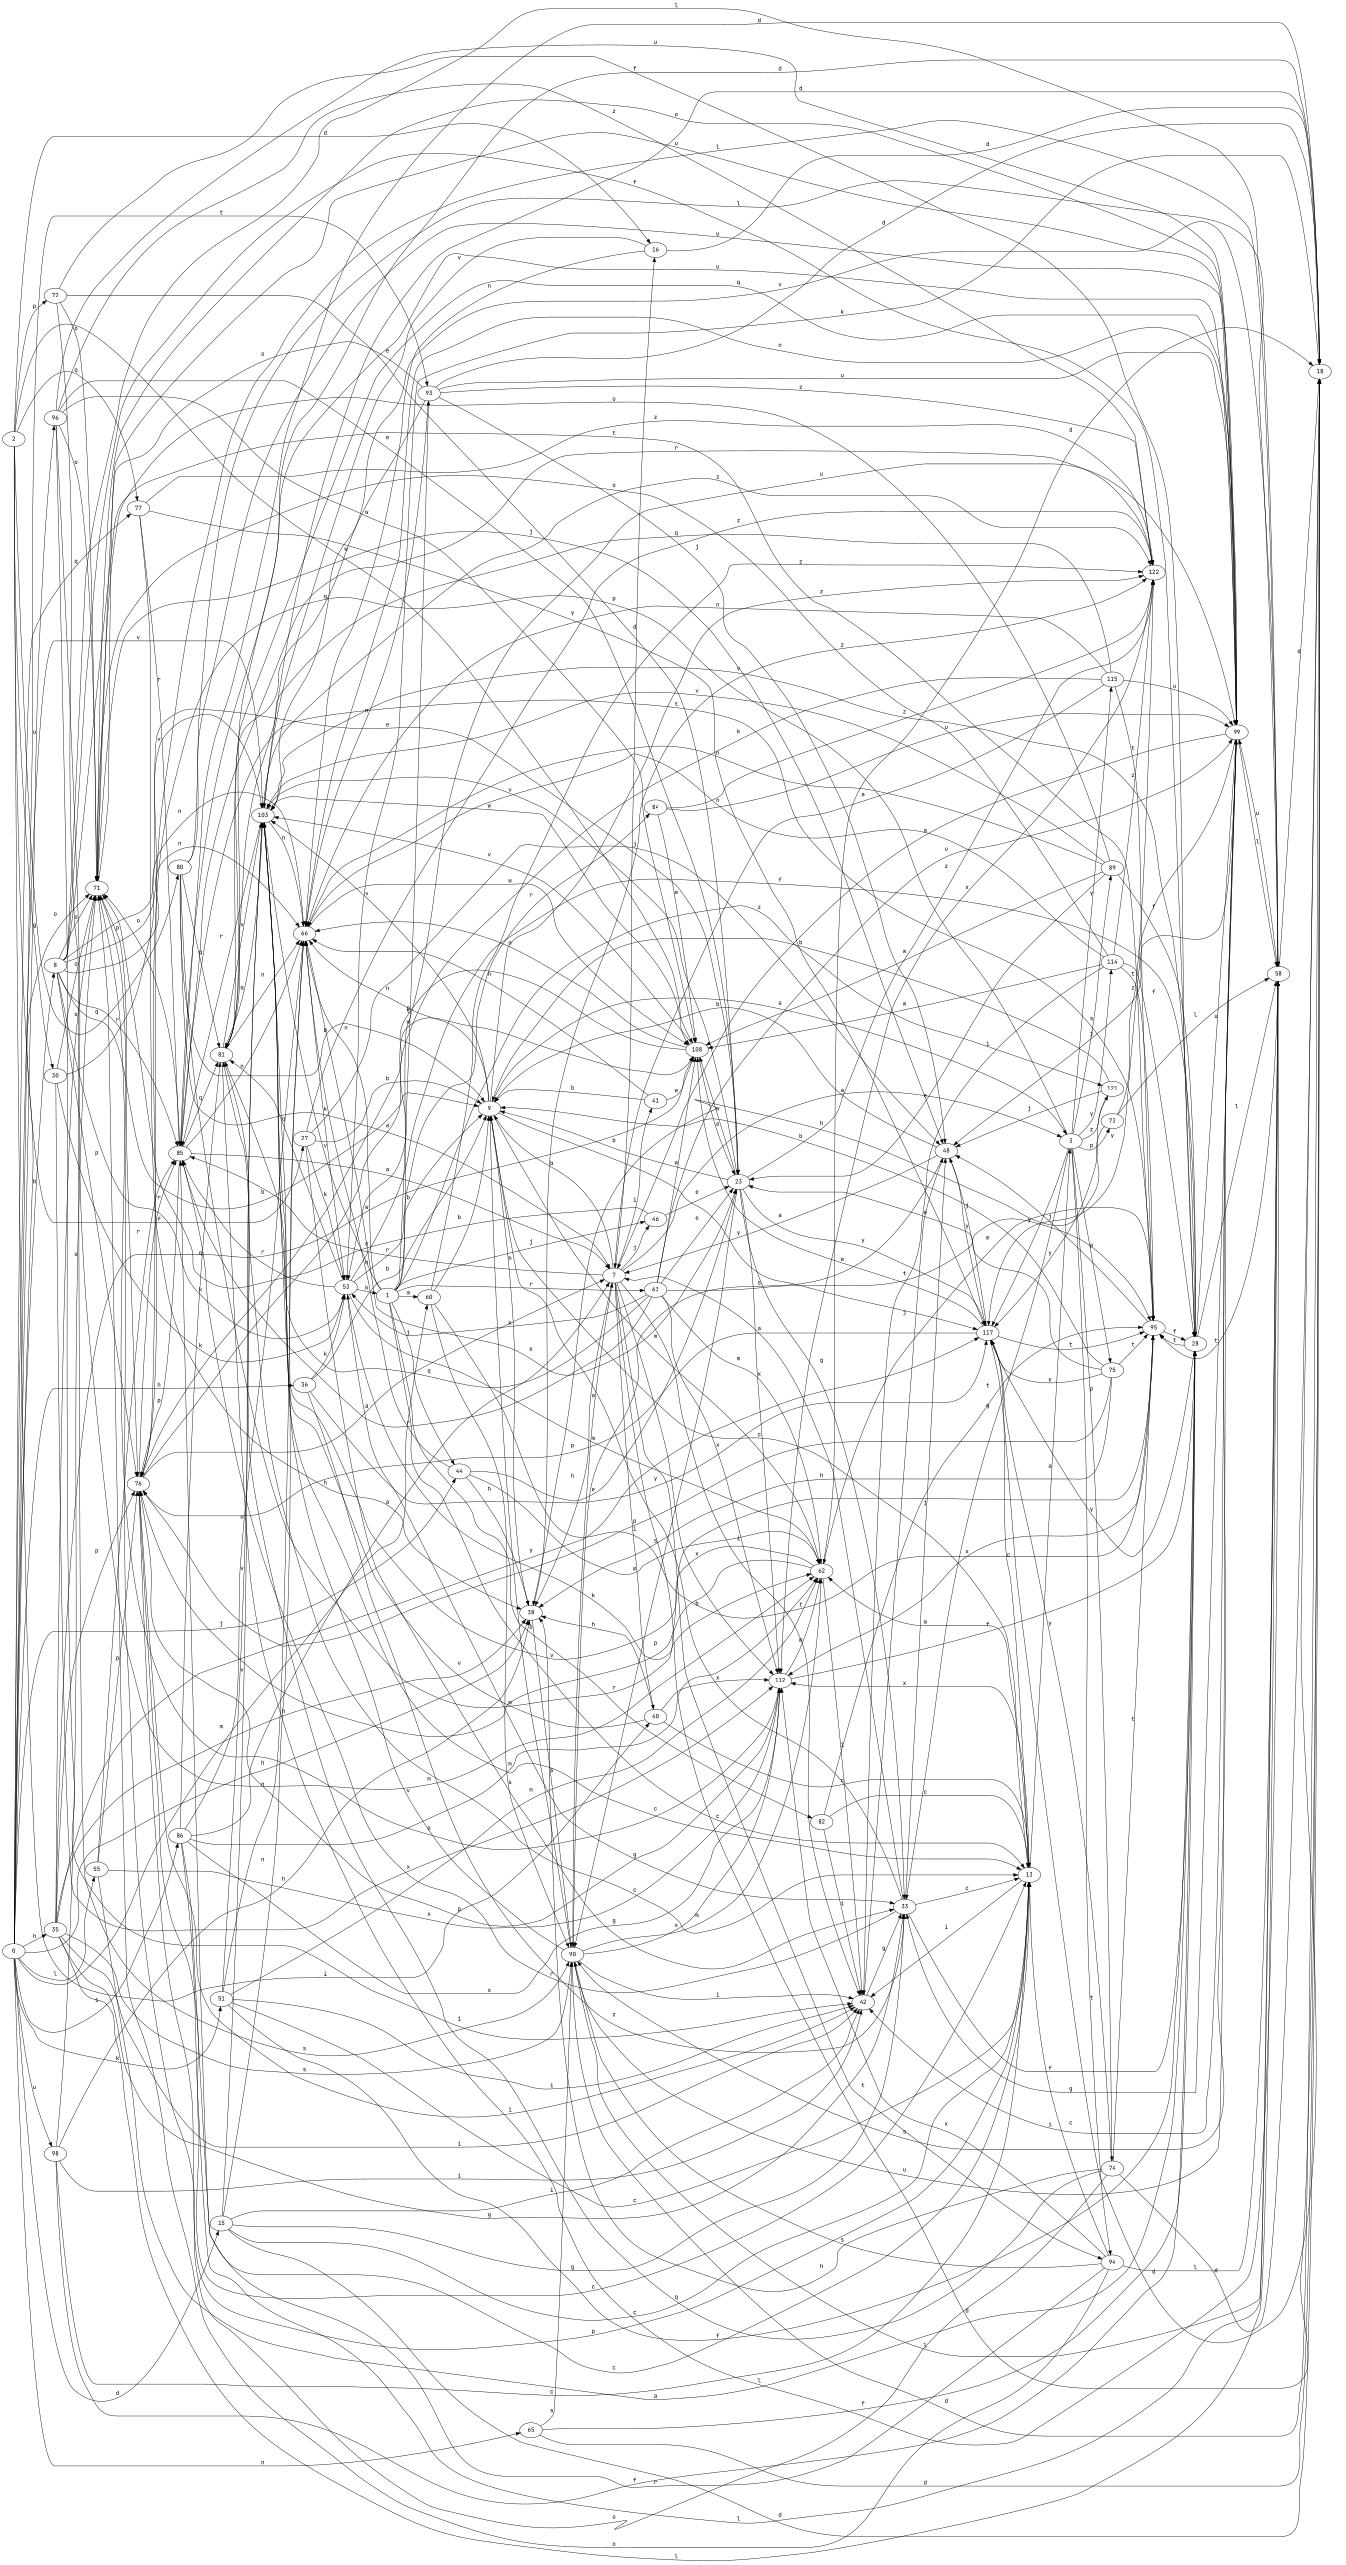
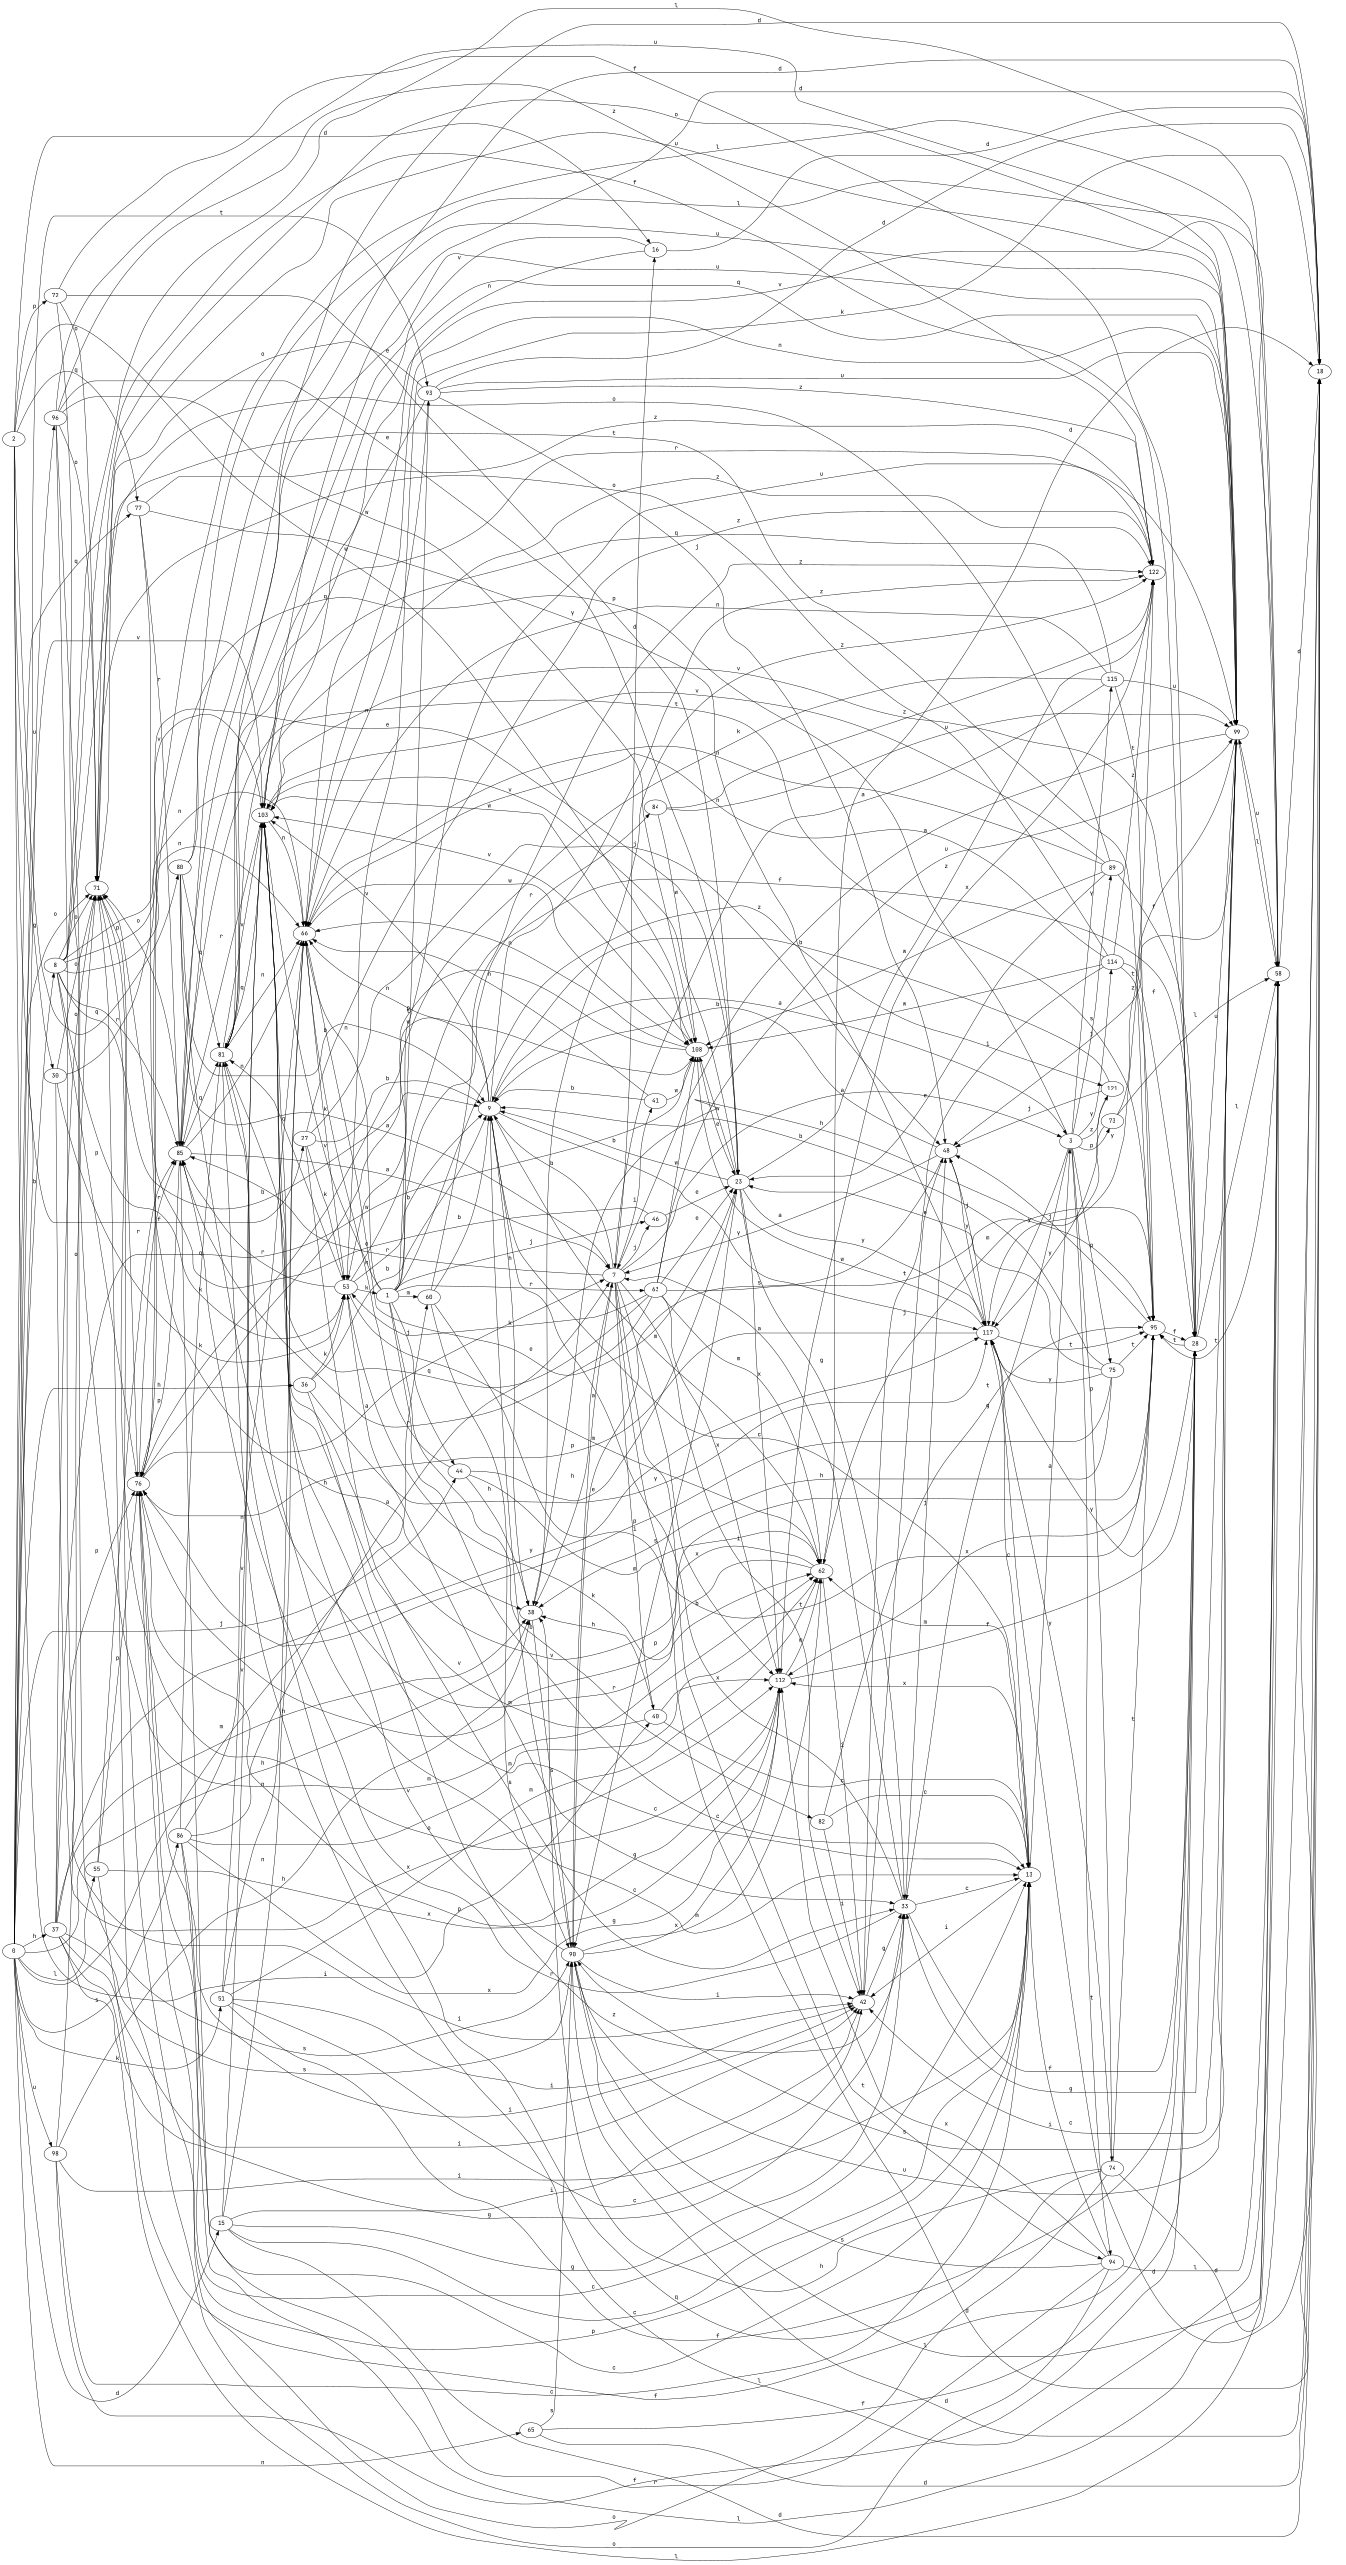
(612, 557) -> none
(55, 1930) -> (55, 1930)
(656, 2396) -> (656, 2396)
